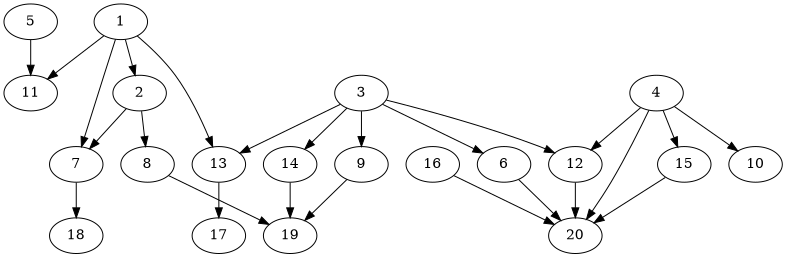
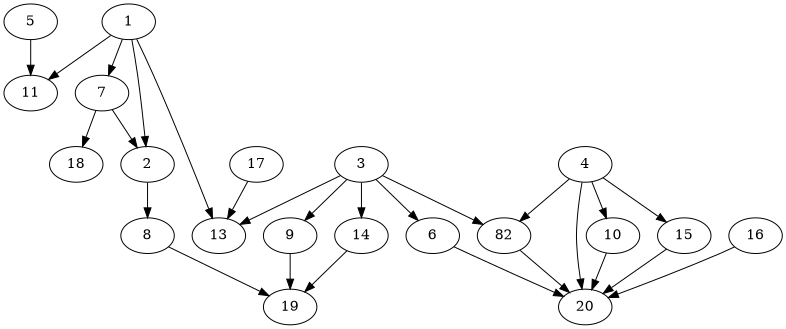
(111, 125) -> (122, 125)
(575, 164) -> (504, 236)
(219, 193) -> (240, 196)
none -> (601, 267)
